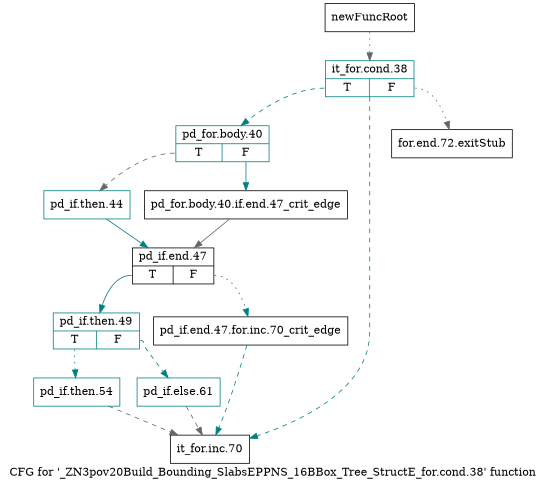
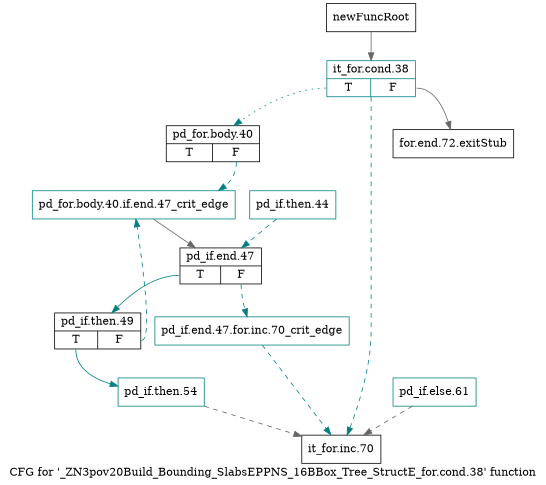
(370, 42) -> (371, 42)
(283, 98) -> (281, 98)
(436, 100) -> (437, 100)
(222, 144) -> (213, 144)
(138, 163) -> none
(246, 172) -> (233, 175)
(246, 205) -> (134, 205)
(124, 231) -> (262, 231)
(235, 287) -> (242, 297)
(96, 331) -> (98, 331)
(251, 331) -> (252, 331)
(151, 356) -> (144, 278)
(75, 360) -> (87, 372)
